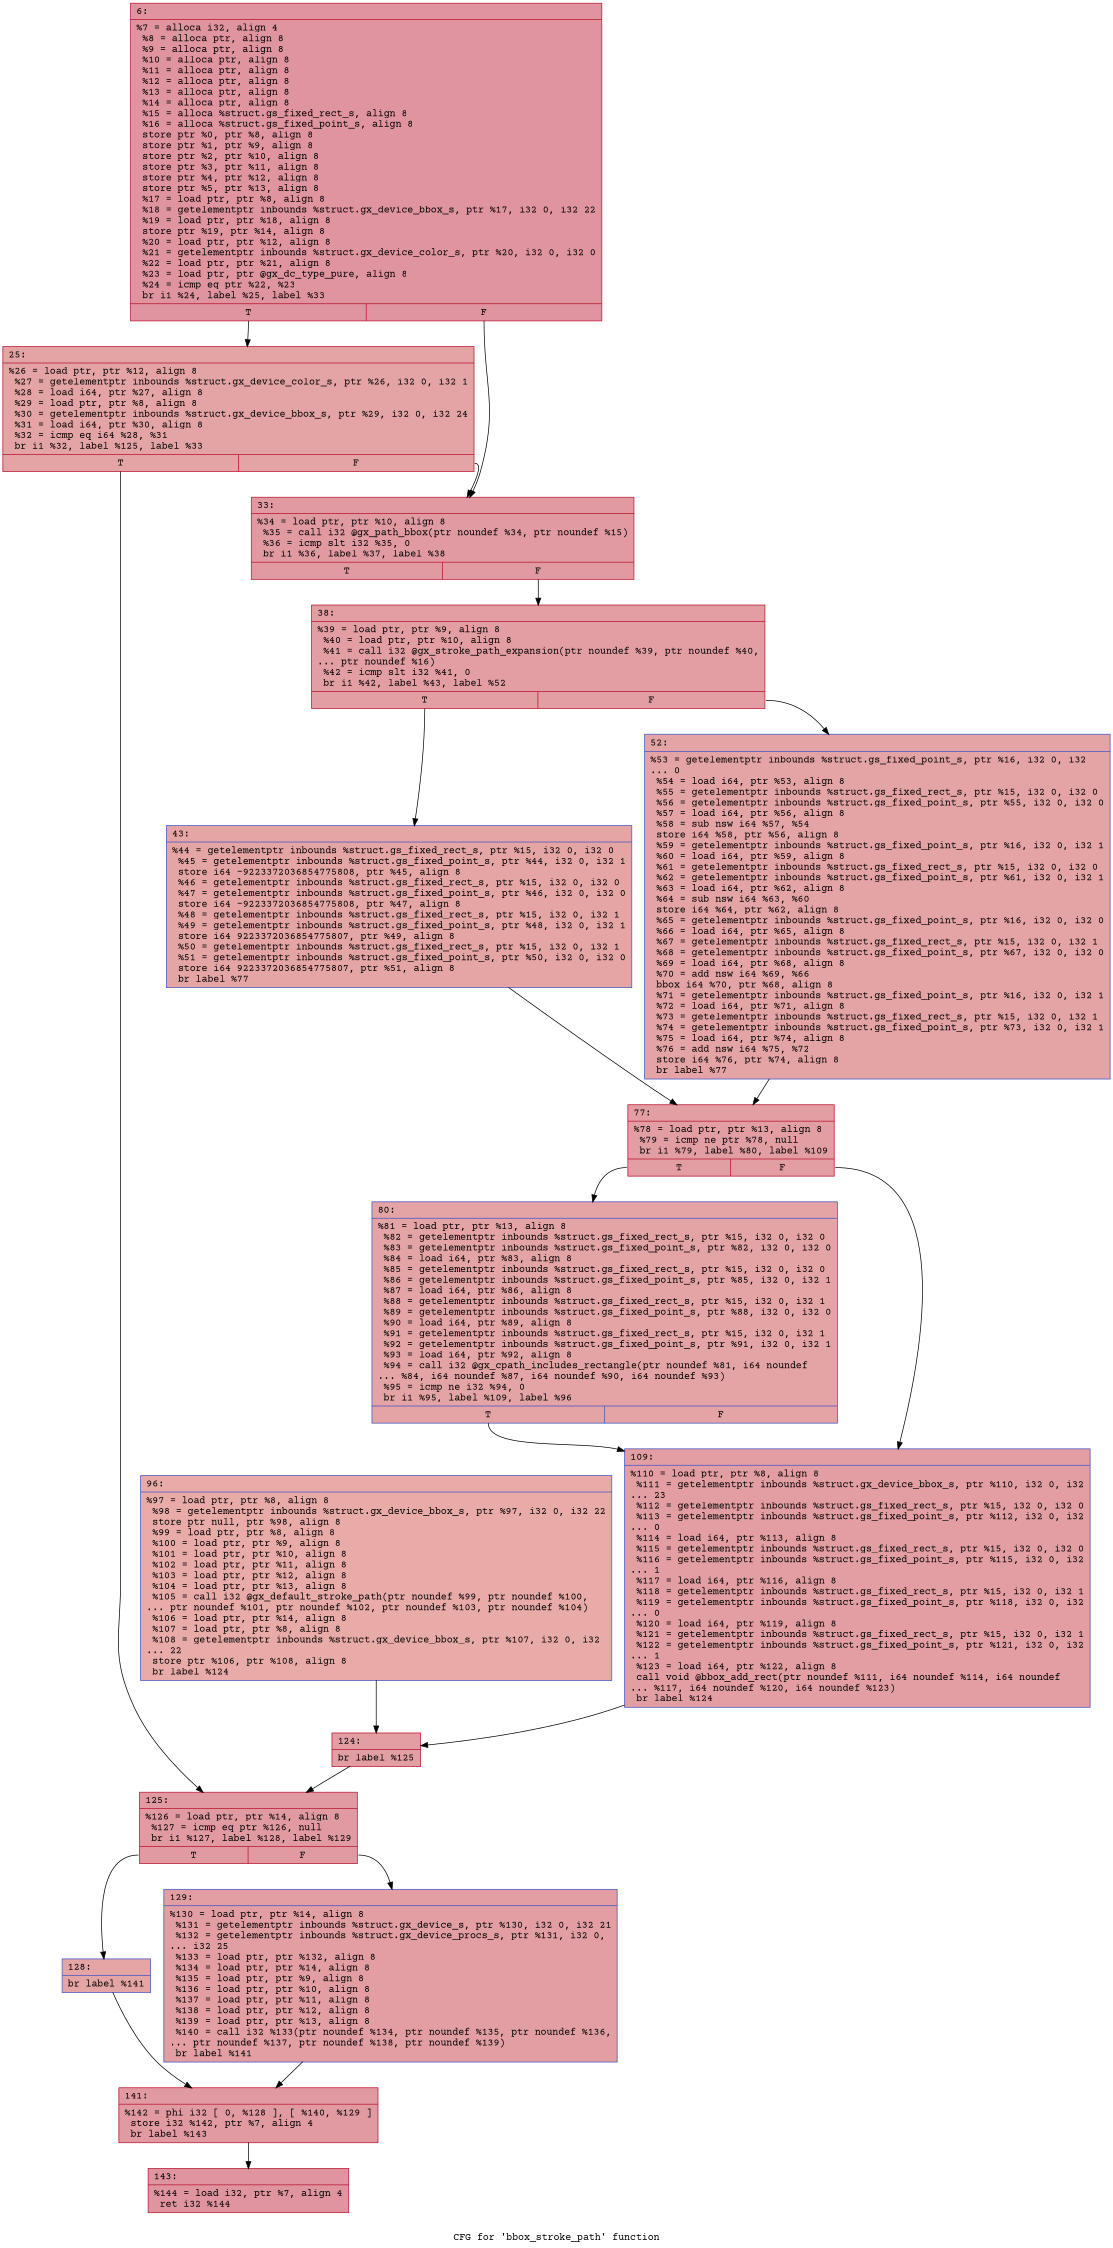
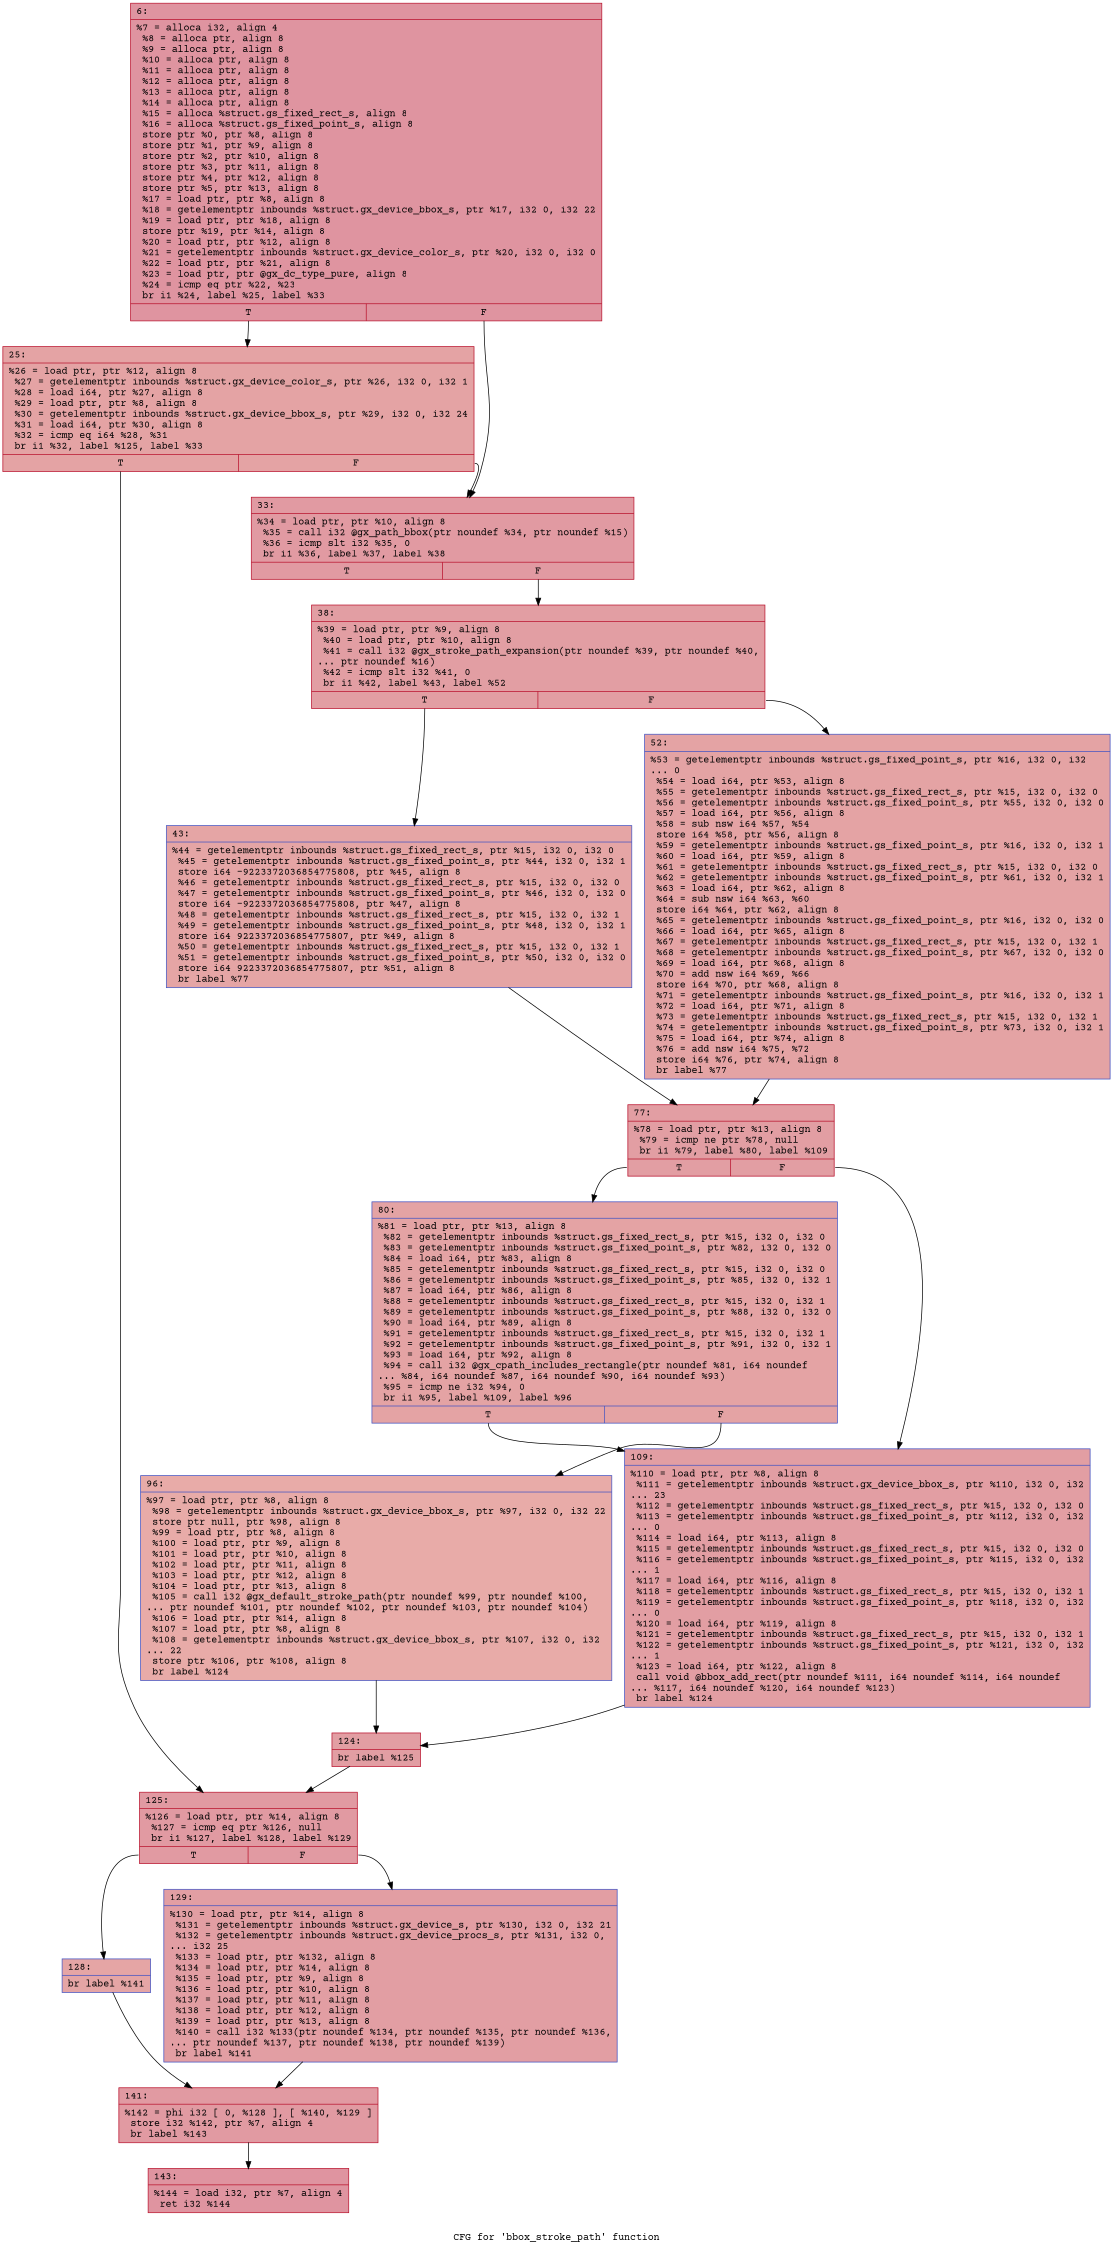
(742, 984) -> (745, 984)
none -> (647, 1445)
